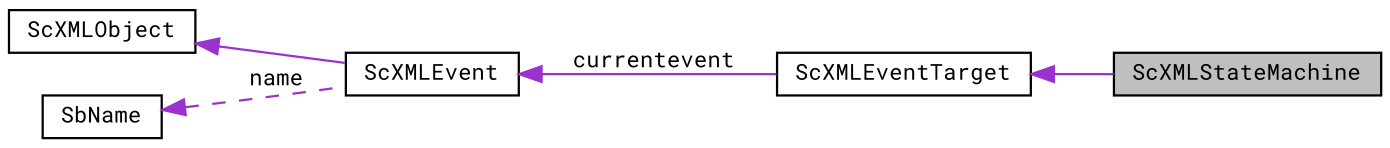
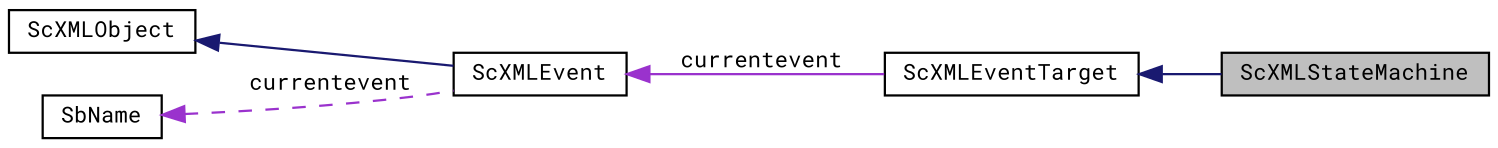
(282, 55) -> (336, 54)
(1084, 74) -> (1192, 74)
(271, 80) -> (325, 84)
